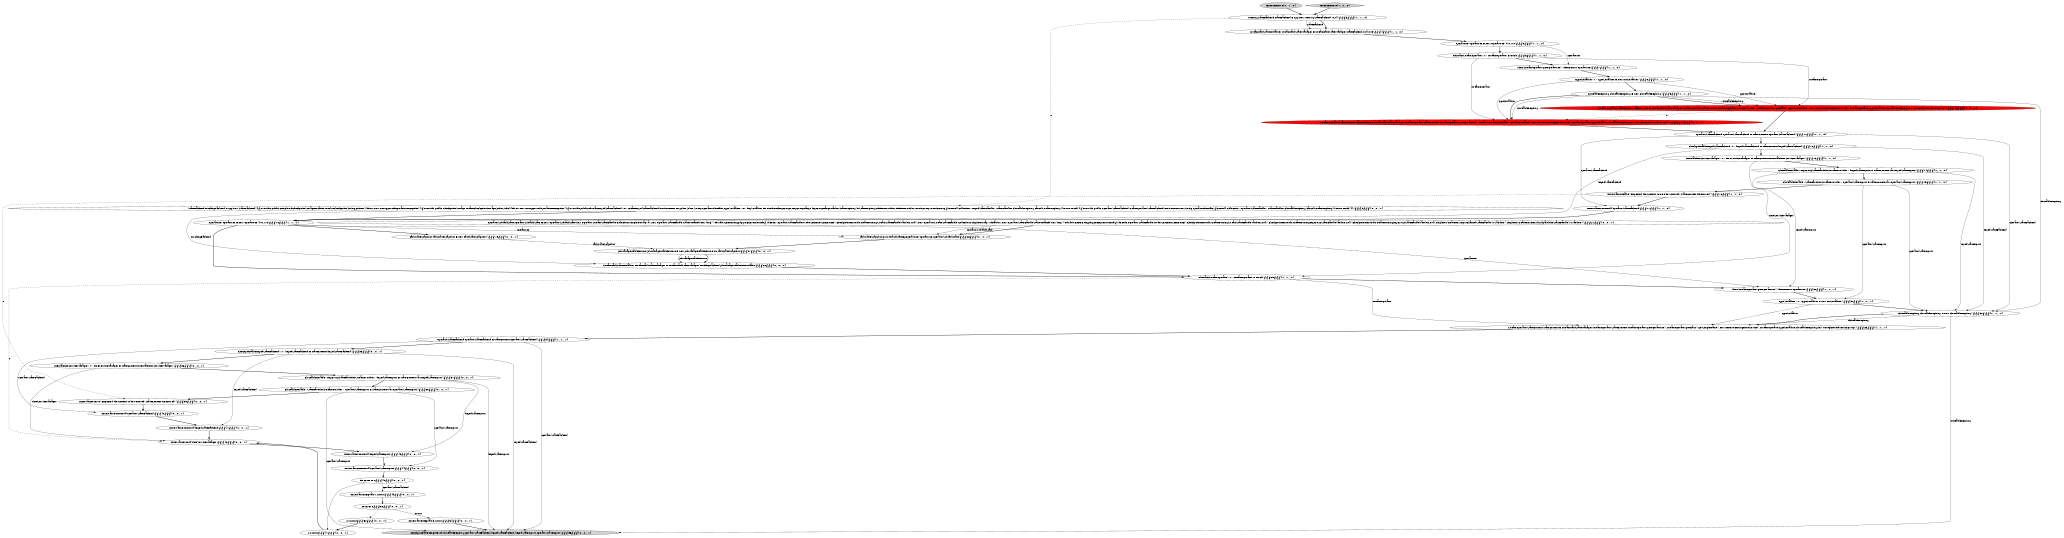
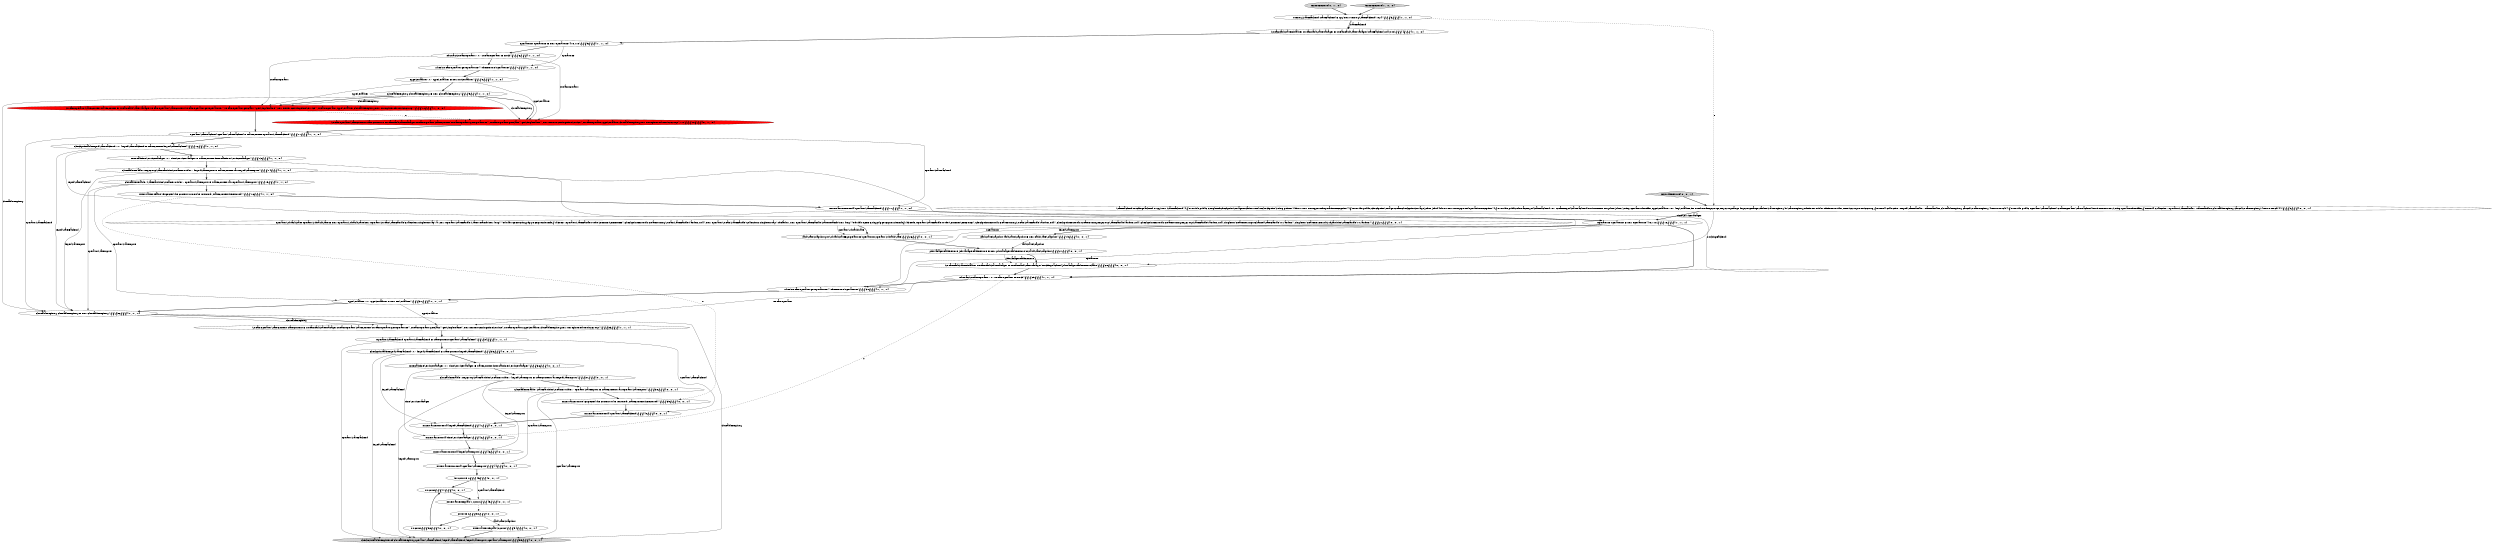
none -> (1677, 194)
(318, 462) -> (461, 496)
(335, 495) -> (462, 484)
(383, 500) -> (479, 507)
(375, 513) -> (456, 521)
(418, 514) -> (505, 521)
